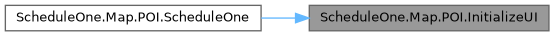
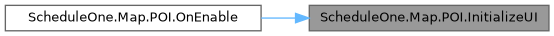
(133, 18) -> (133, 18)
